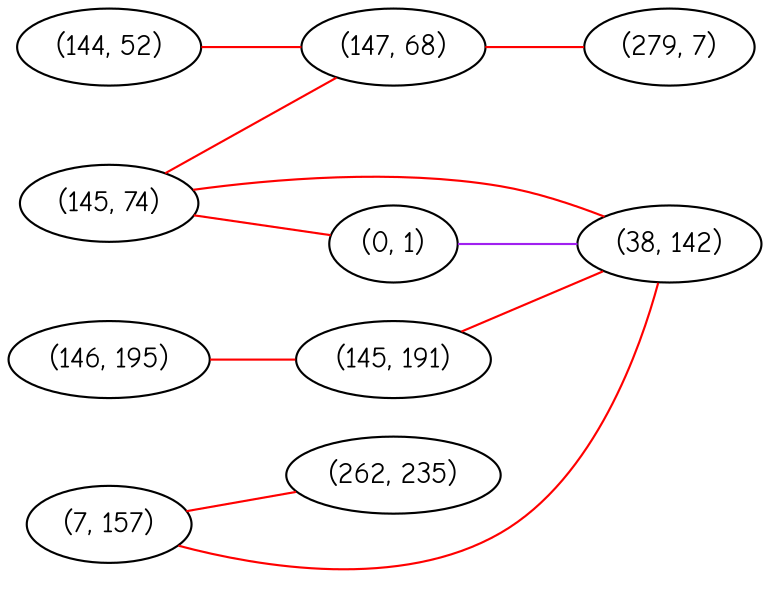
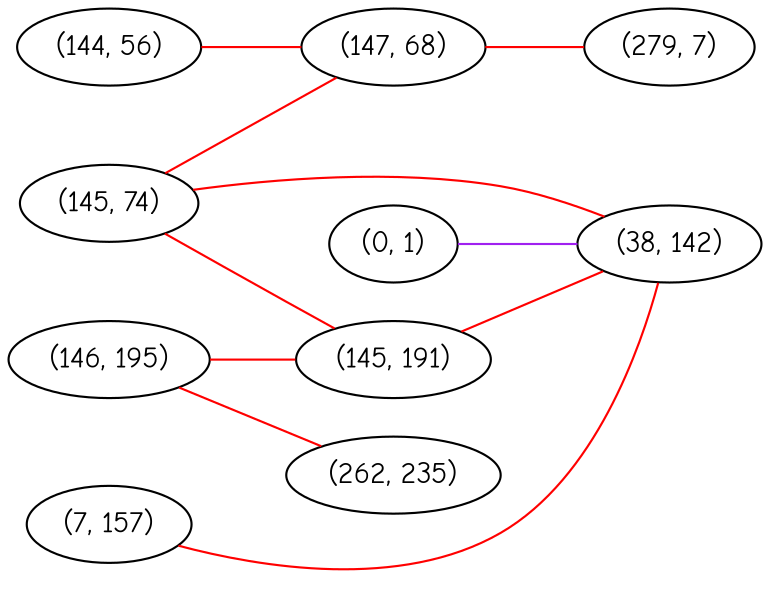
(109, 47) -> (109, 47)
(262, 225) -> (250, 281)
(241, 502) -> (250, 417)
